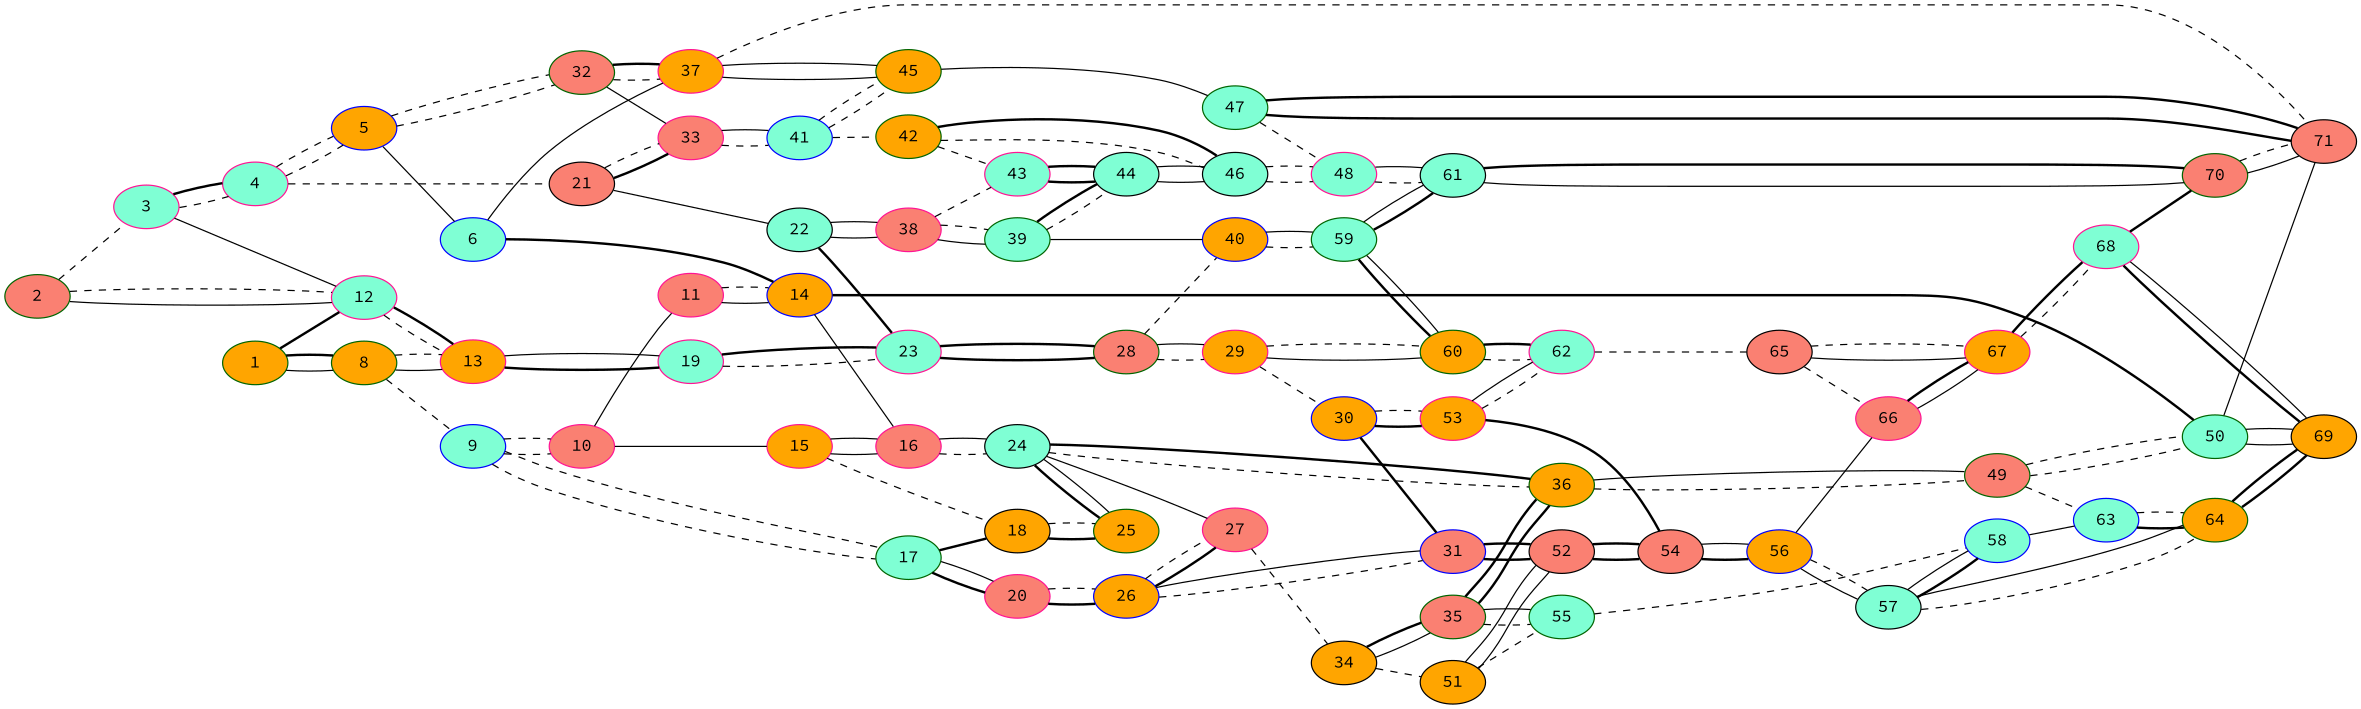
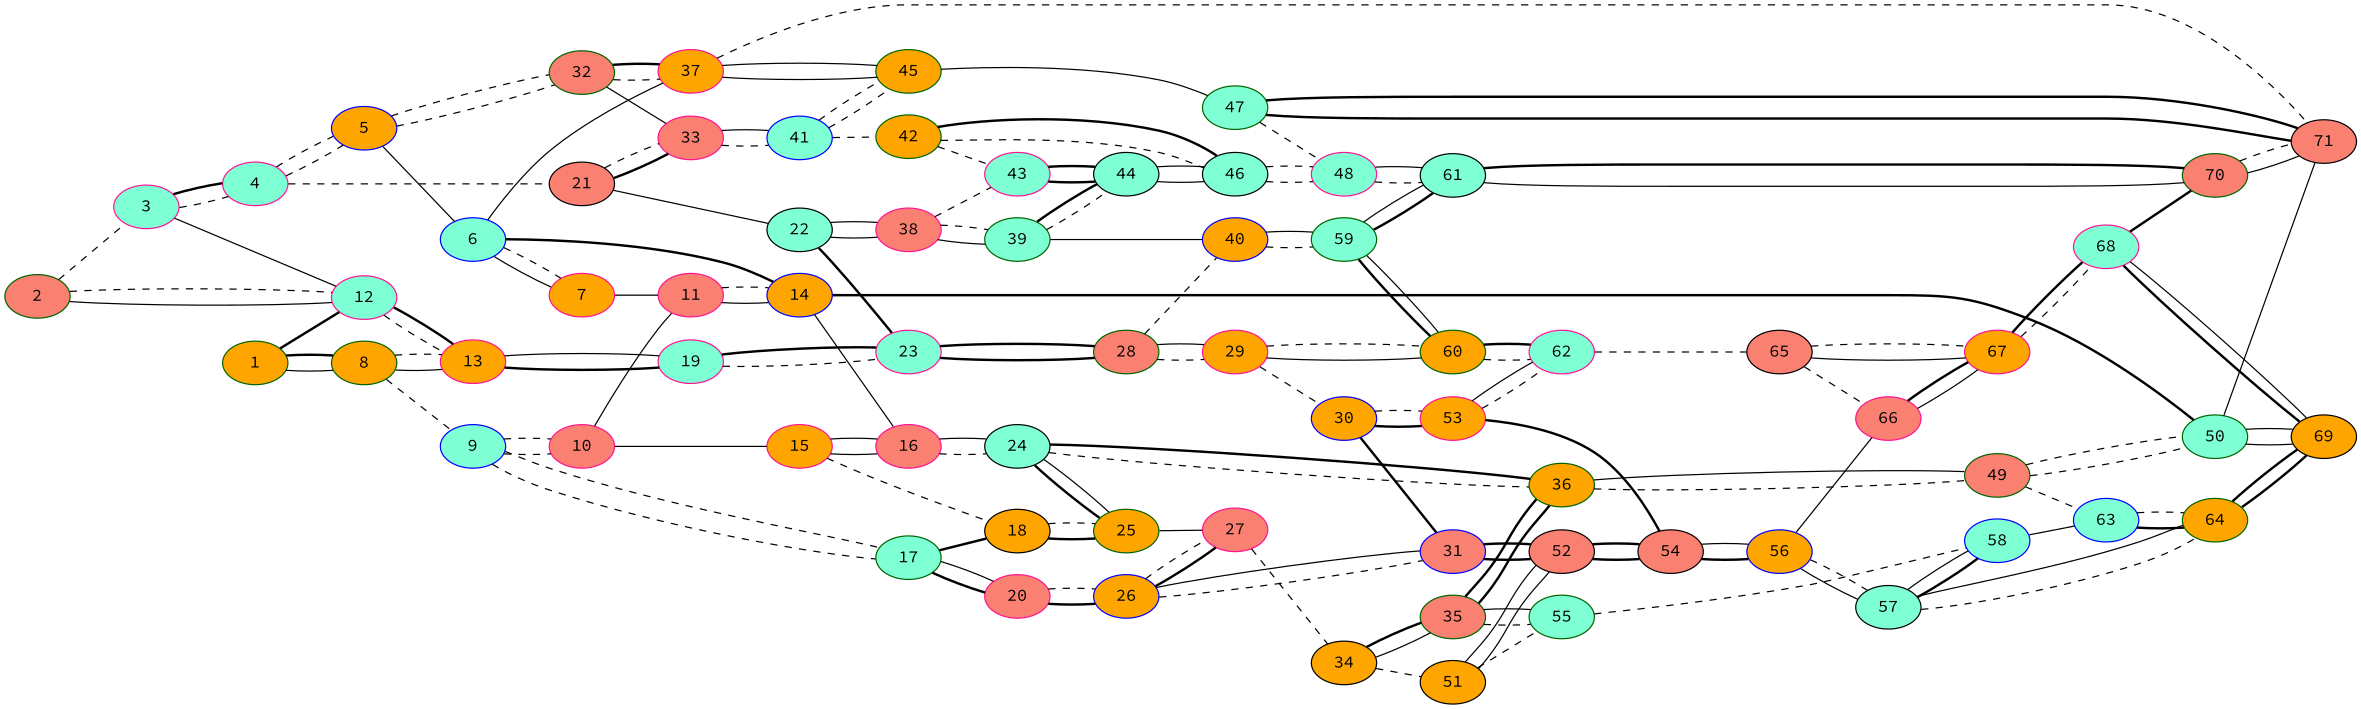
none -> (582, 295)
(1127, 486) -> (1181, 530)
